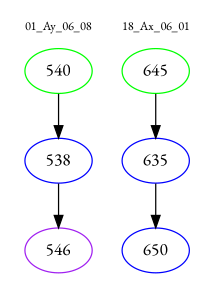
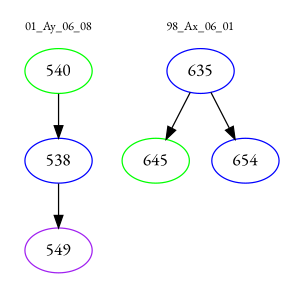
(156, 27) -> (201, 27)
(156, 110) -> (181, 110)
(59, 250) -> (59, 250)
(156, 250) -> (245, 161)
